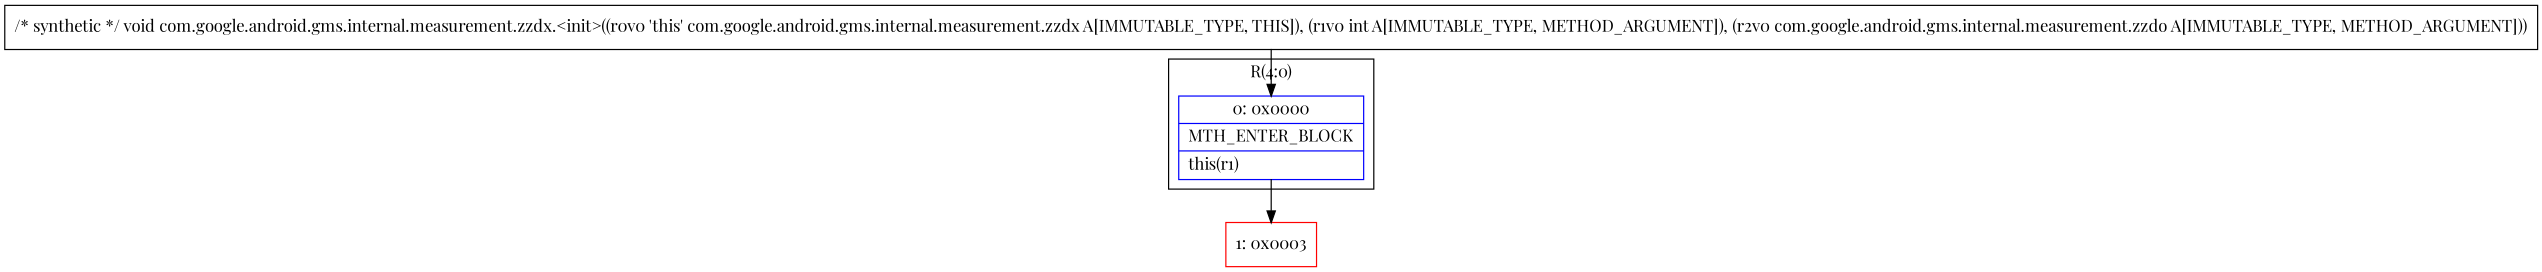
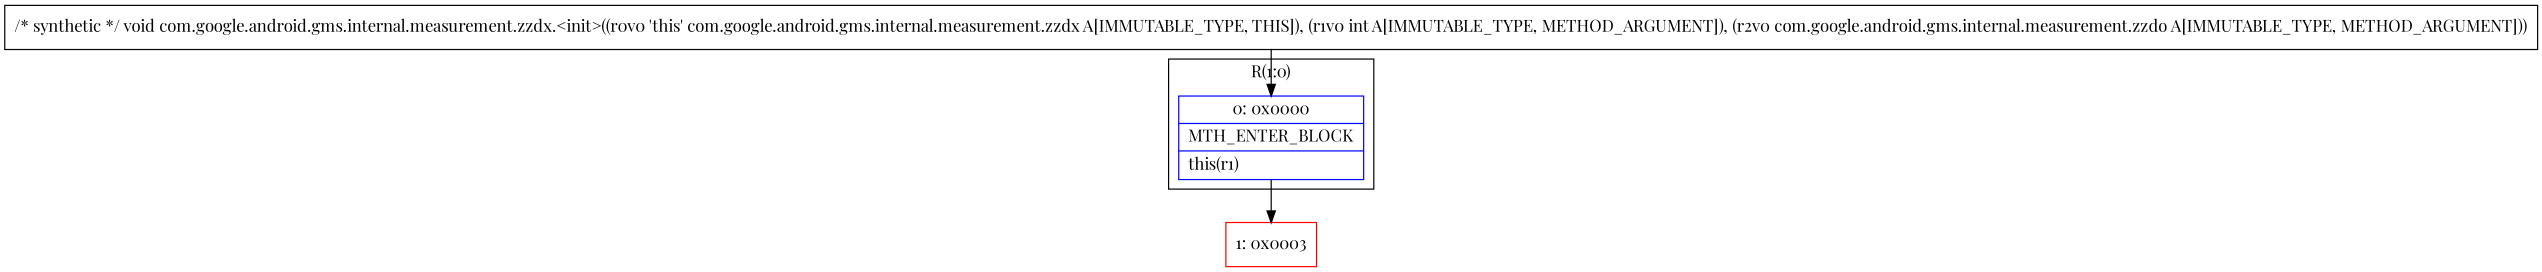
(1271, 73) -> (1271, 73)
